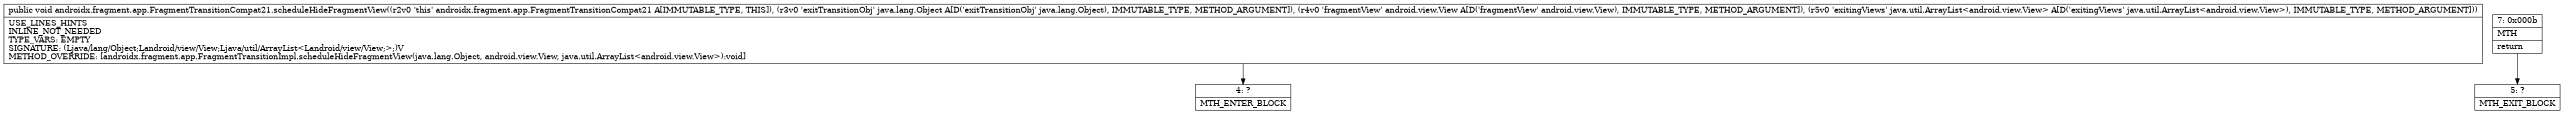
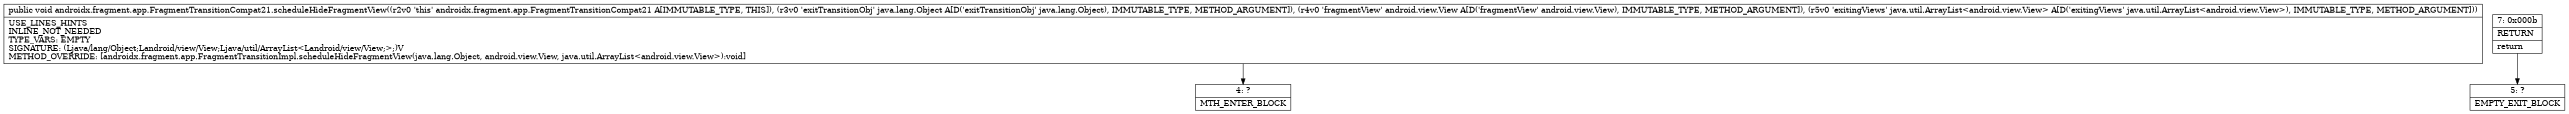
(2507, 34) -> (2515, 34)
(2517, 104) -> (2517, 104)
